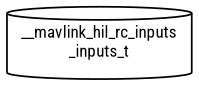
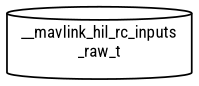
(99, 43) -> (99, 43)
